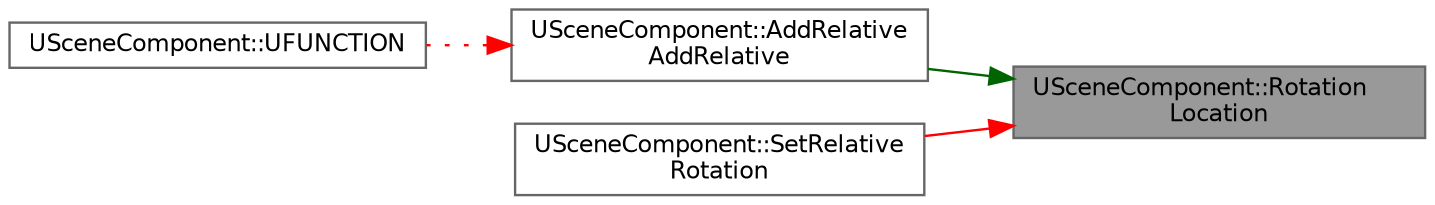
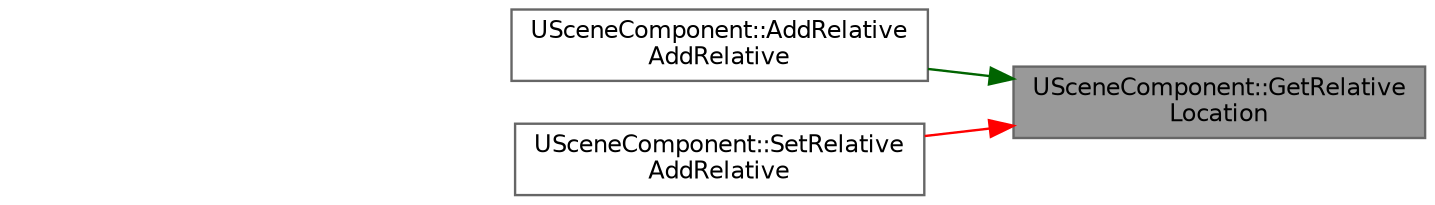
(218, 45) -> none
(1219, 102) -> (1219, 102)
(720, 159) -> (720, 159)
